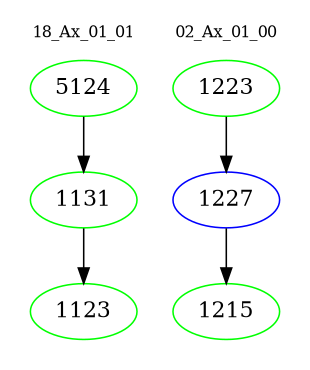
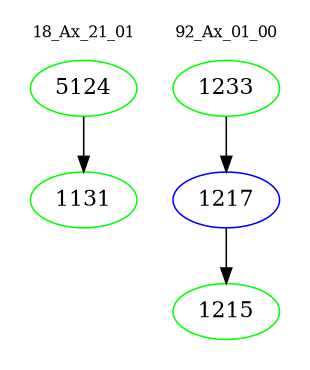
(84, 33) -> (84, 33)
(226, 33) -> (226, 33)
(226, 88) -> (226, 88)
(226, 200) -> (226, 200)
(84, 312) -> none
